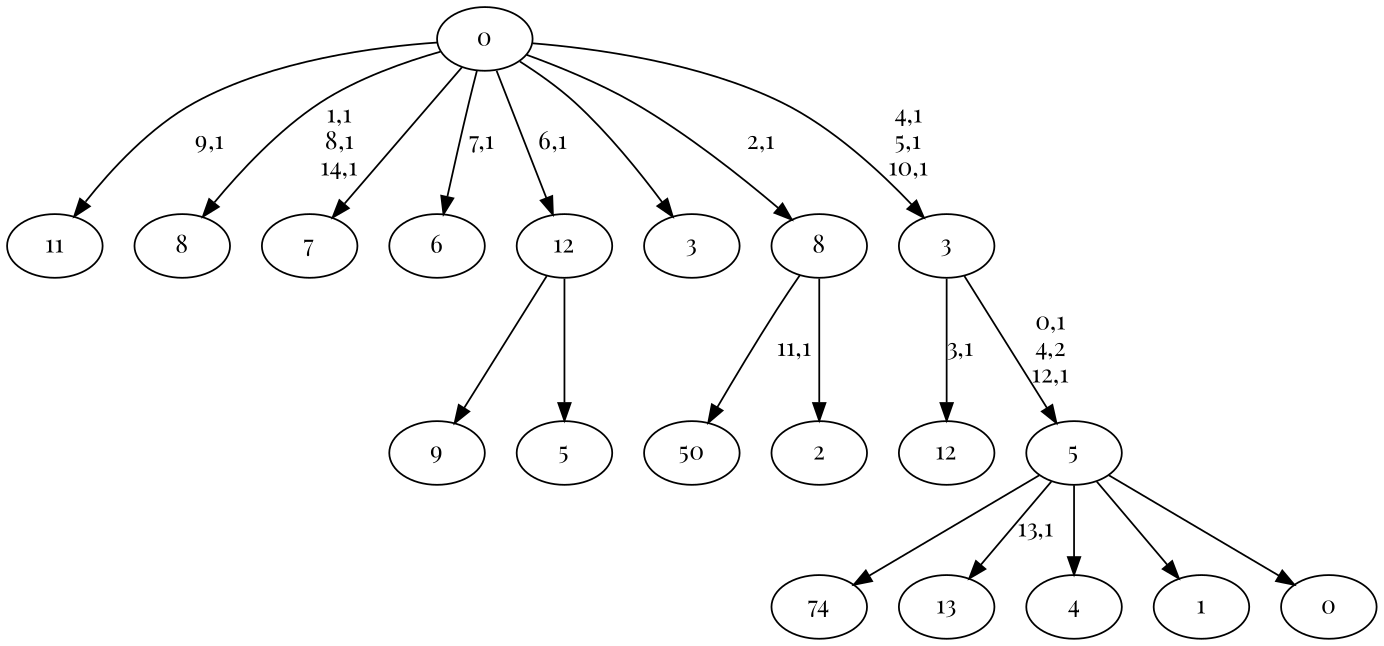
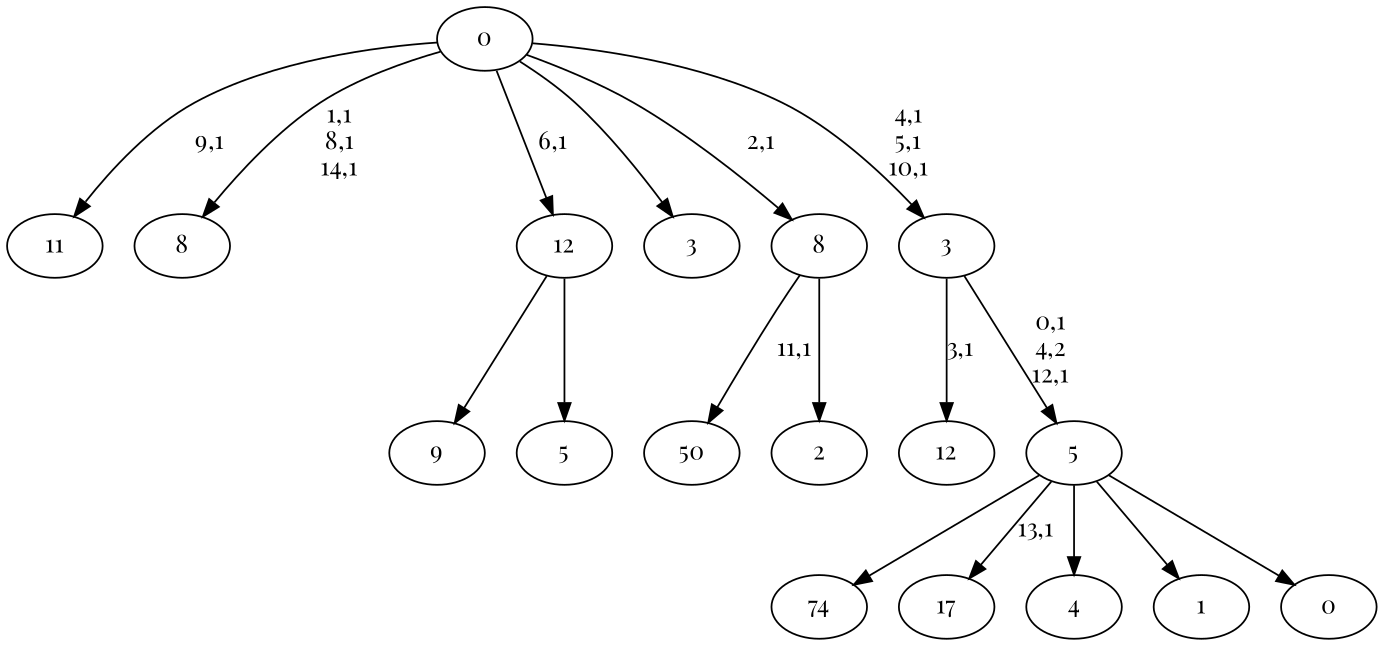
(310, 246) -> none
(437, 246) -> none
(947, 607) -> (947, 607)
